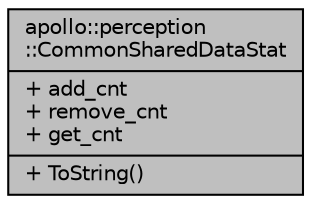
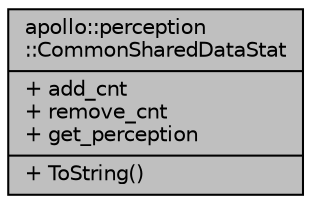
(74, 135) -> (112, 135)
